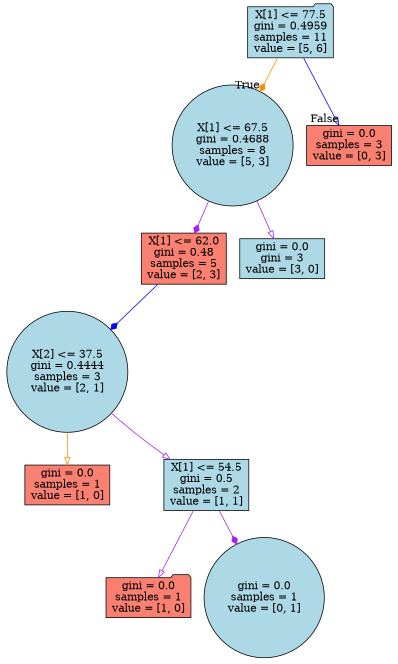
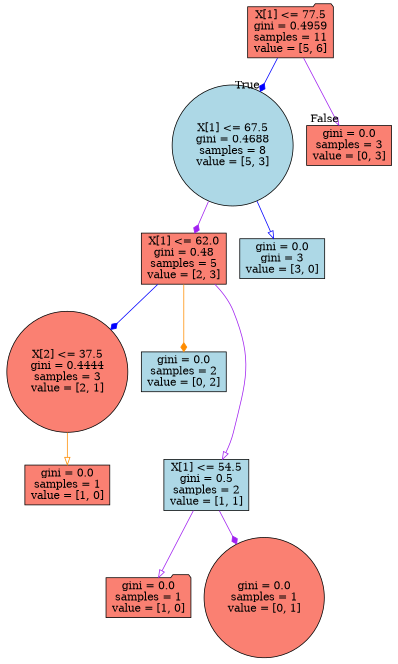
(290, 32) -> (290, 32)
(271, 71) -> (271, 71)
(320, 88) -> (320, 88)
(264, 216) -> (264, 216)
(67, 372) -> (67, 372)
none -> (184, 372)
(137, 435) -> (246, 366)
(264, 598) -> (264, 598)
